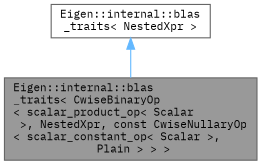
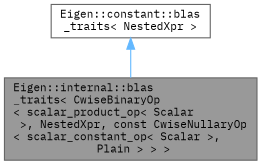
(131, 21) -> (131, 21)
